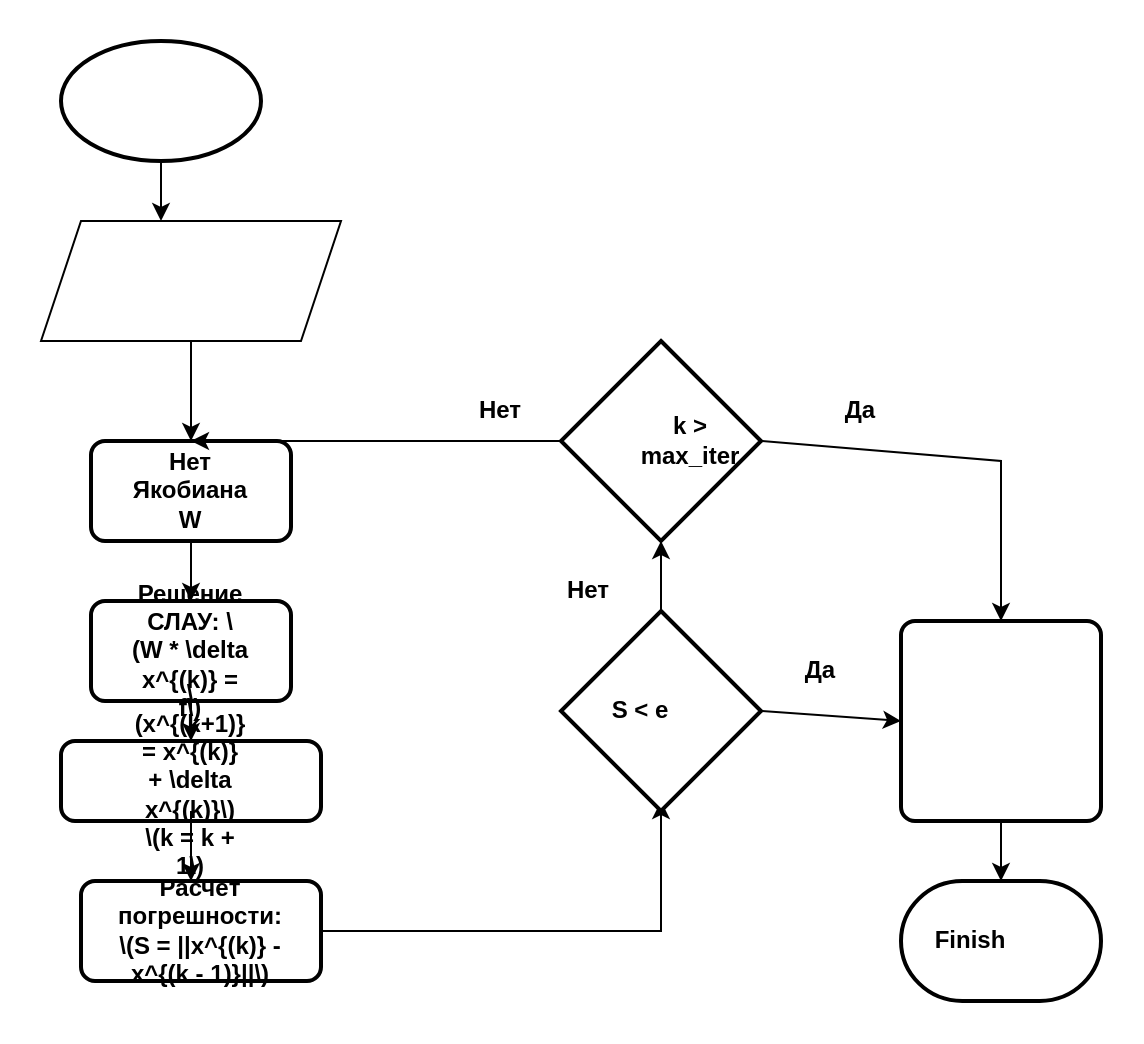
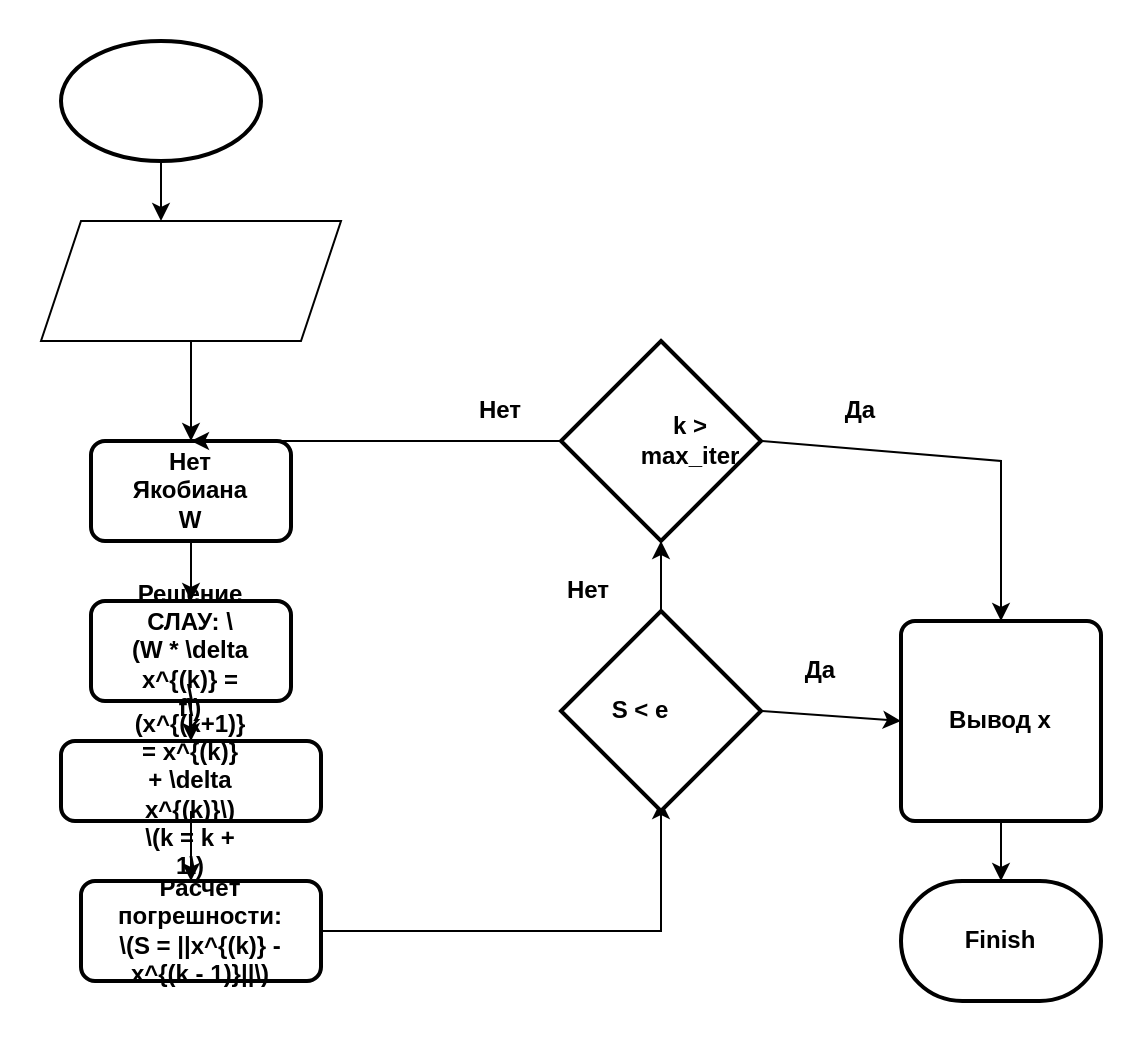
none -> (1001, 721)
(971, 941) -> (1001, 941)
